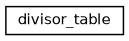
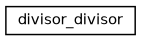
(65, 21) -> (71, 21)
